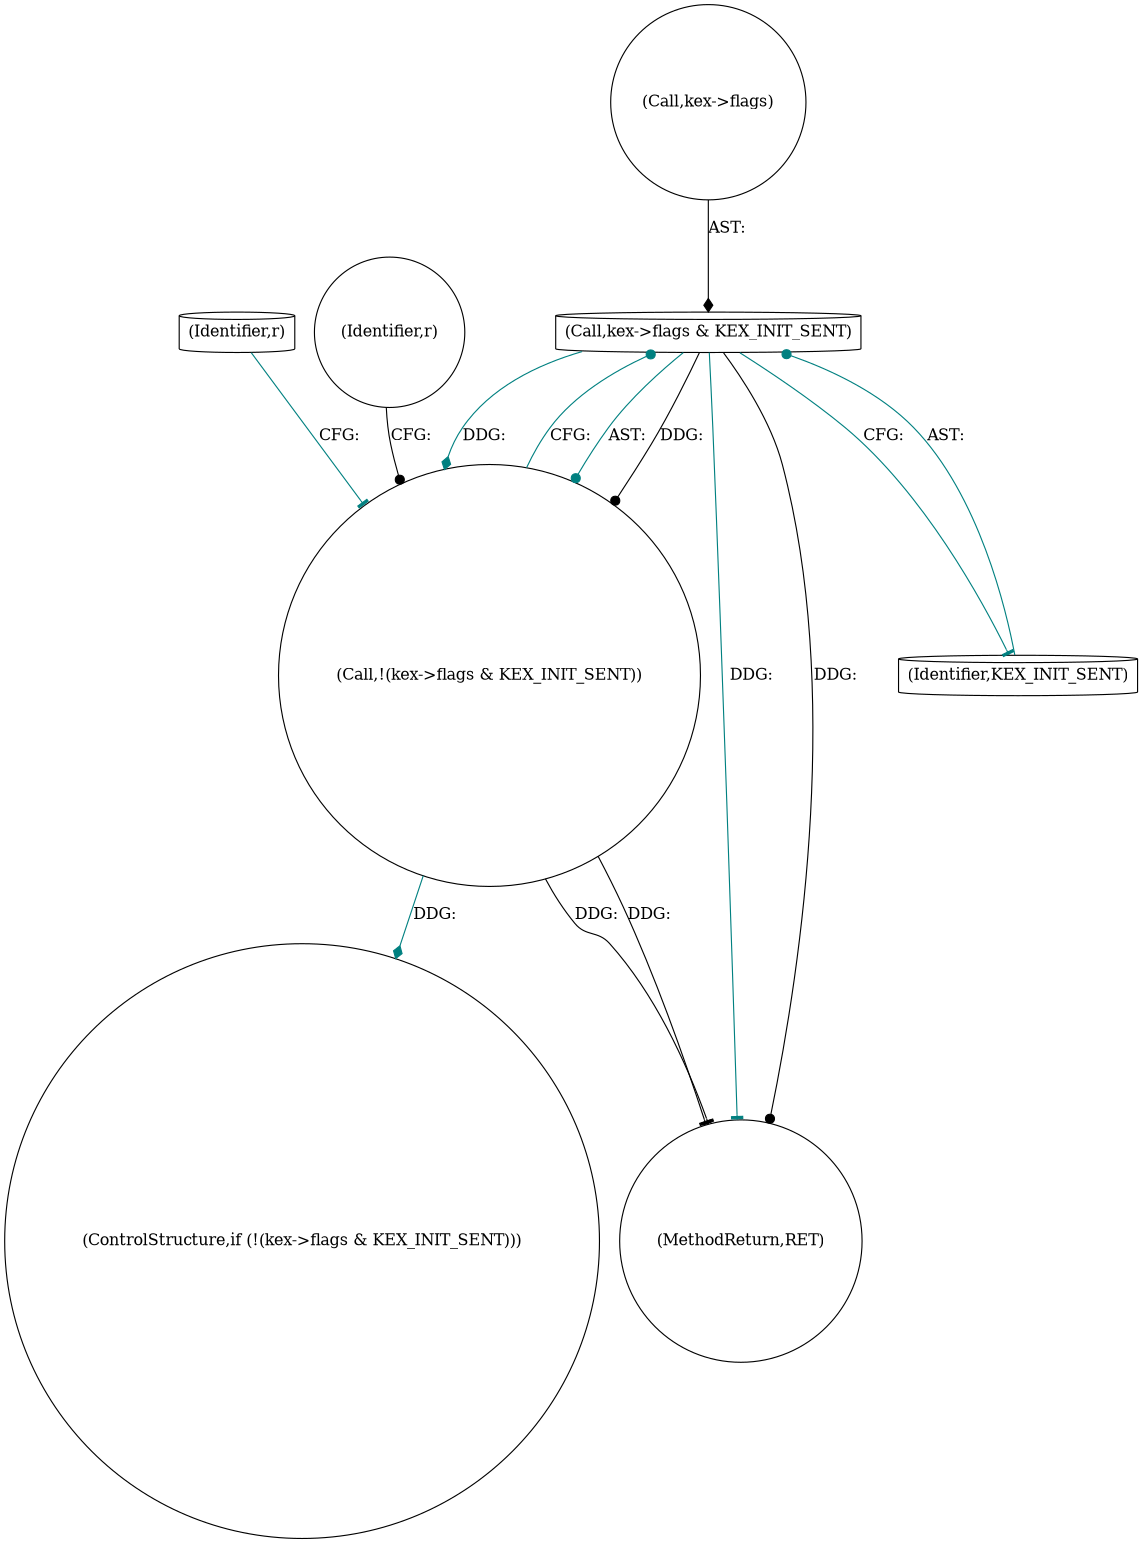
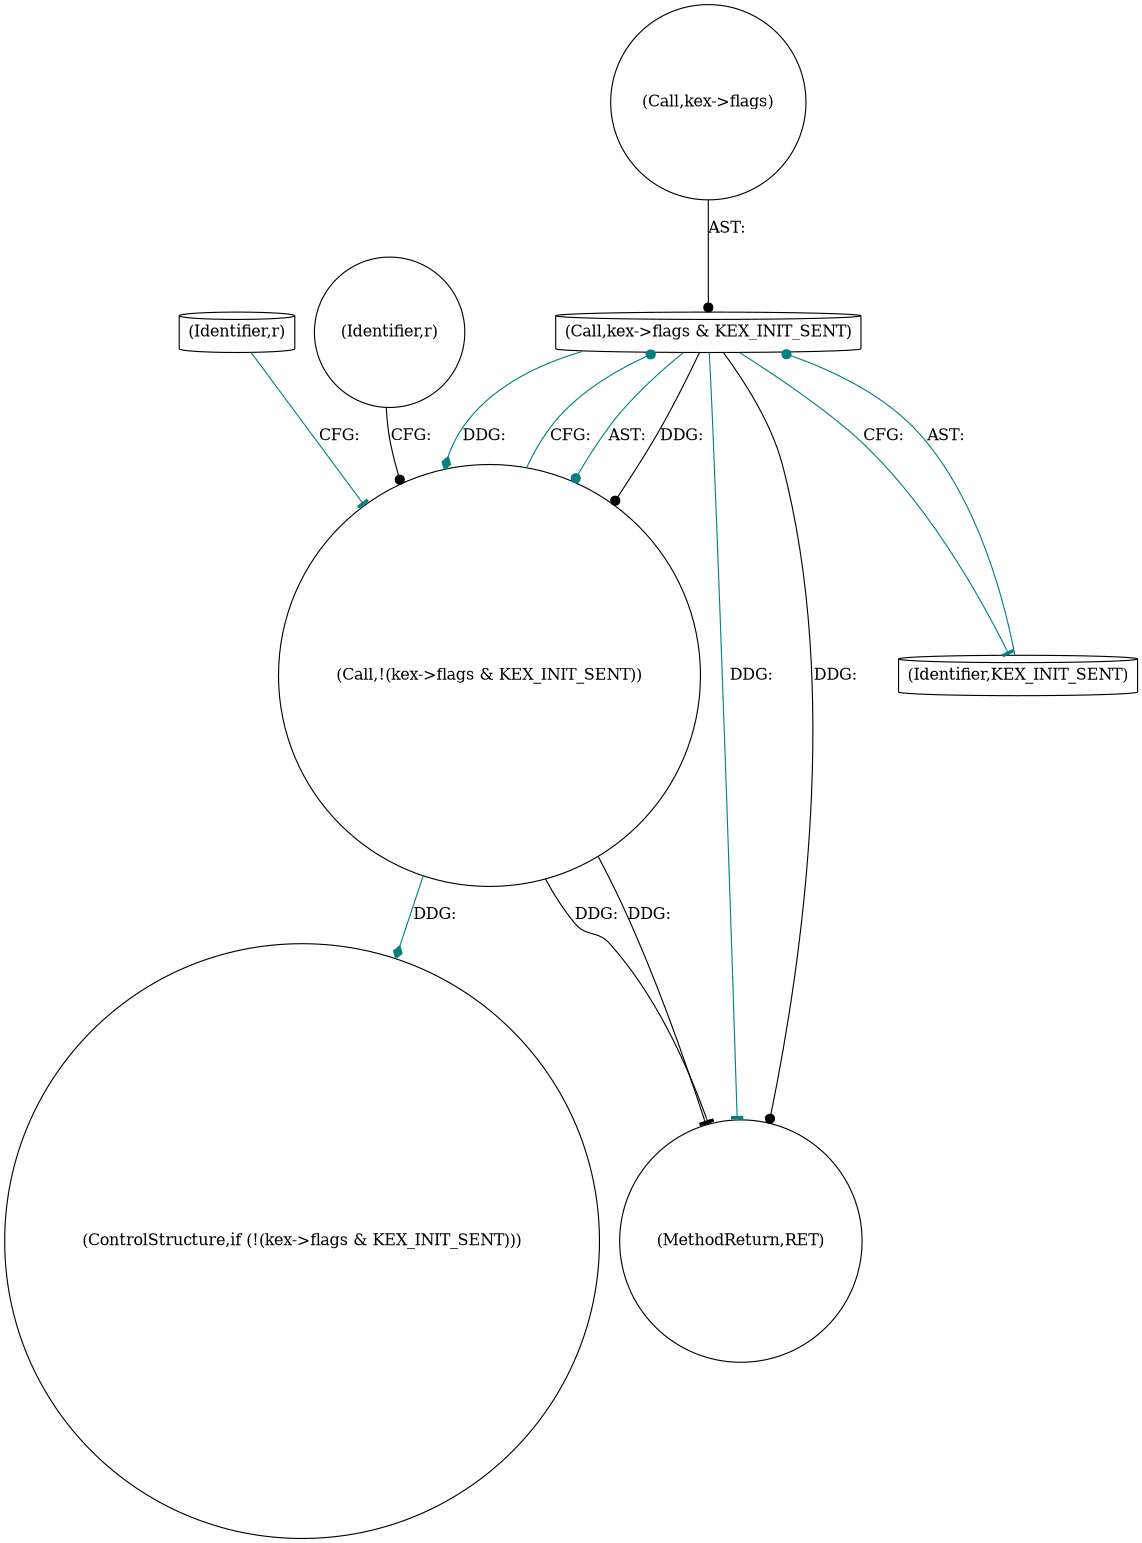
(708, 251) -> (708, 251)
